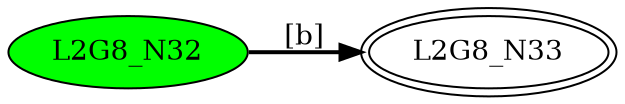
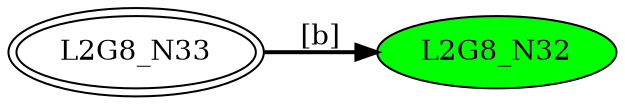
(294, 52) -> (310, 52)
